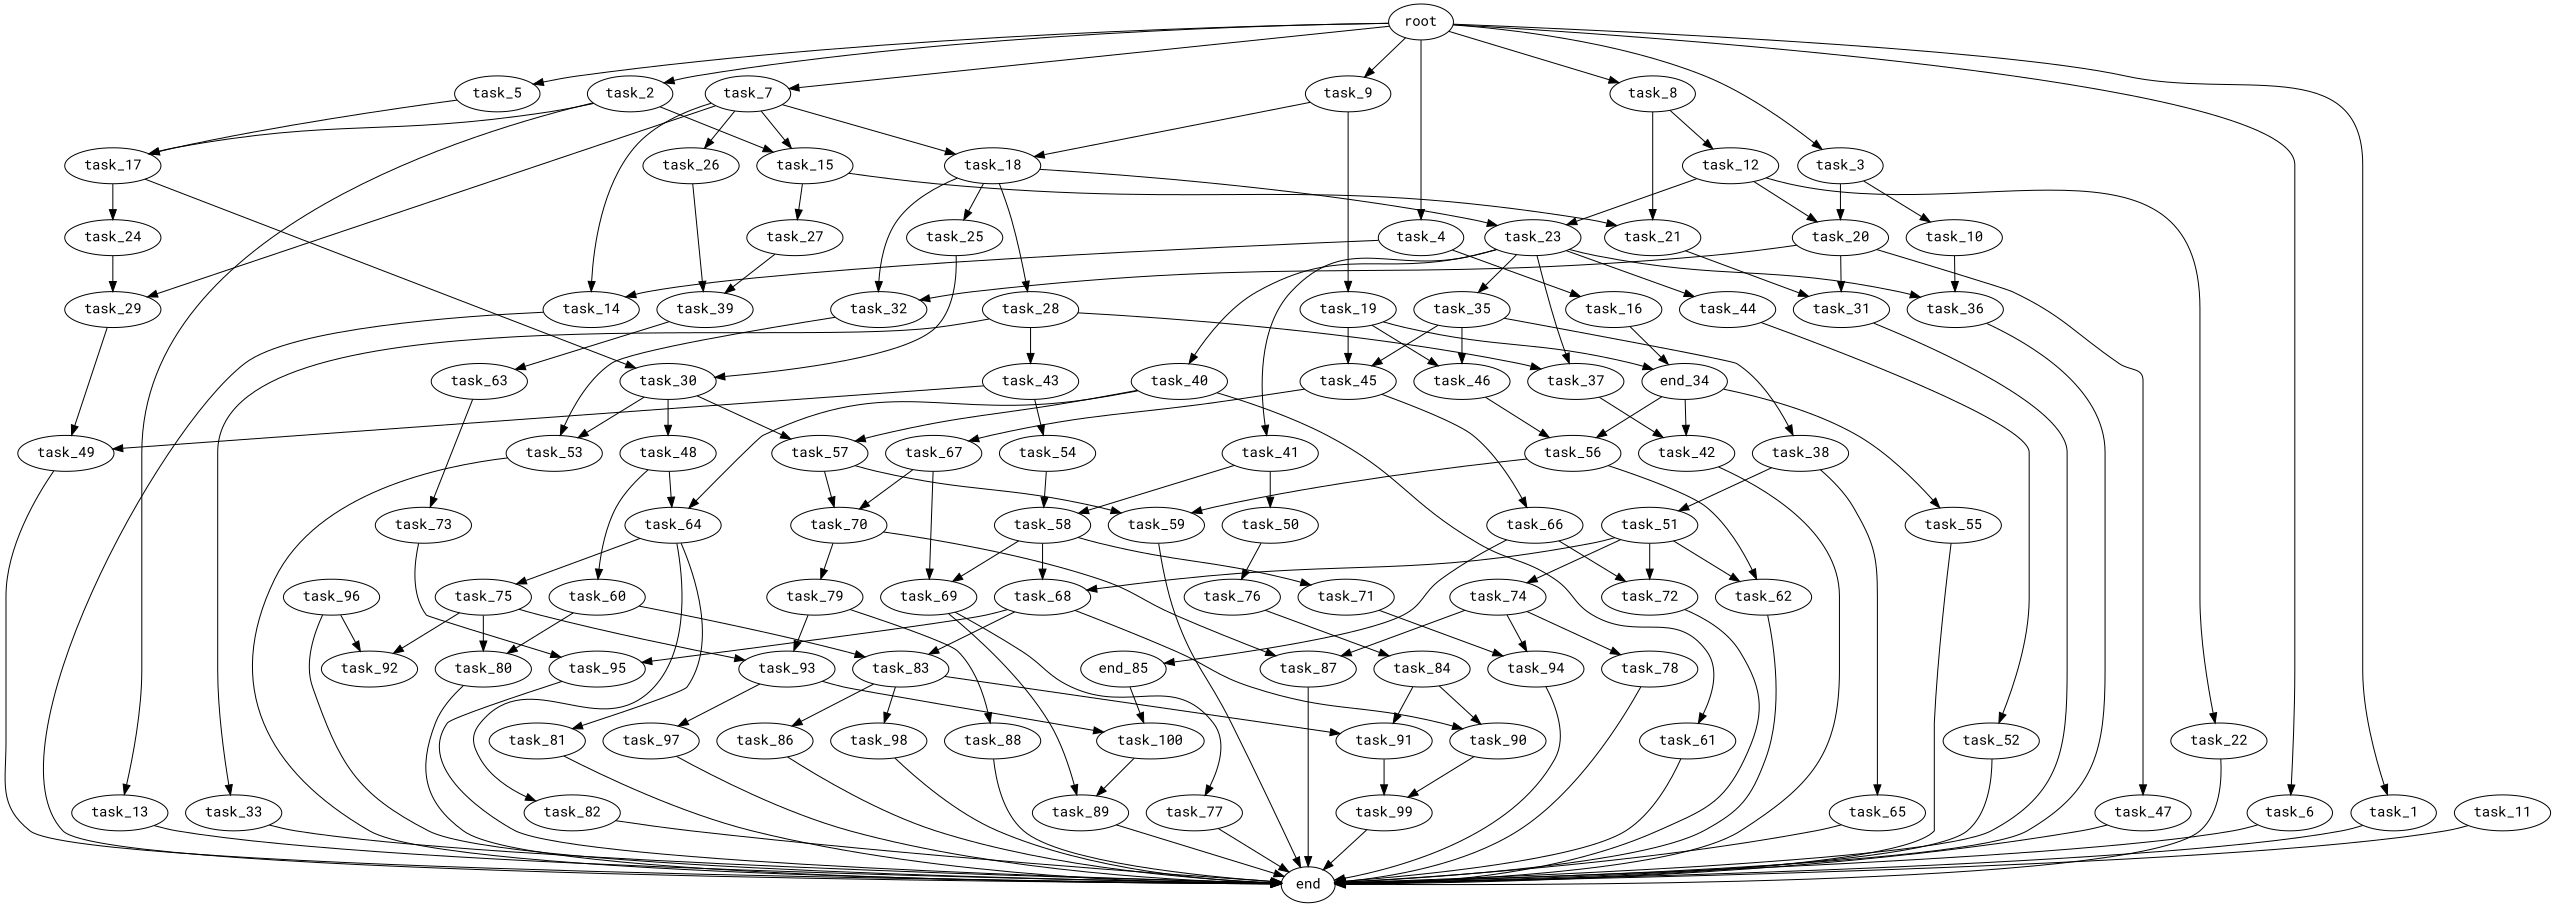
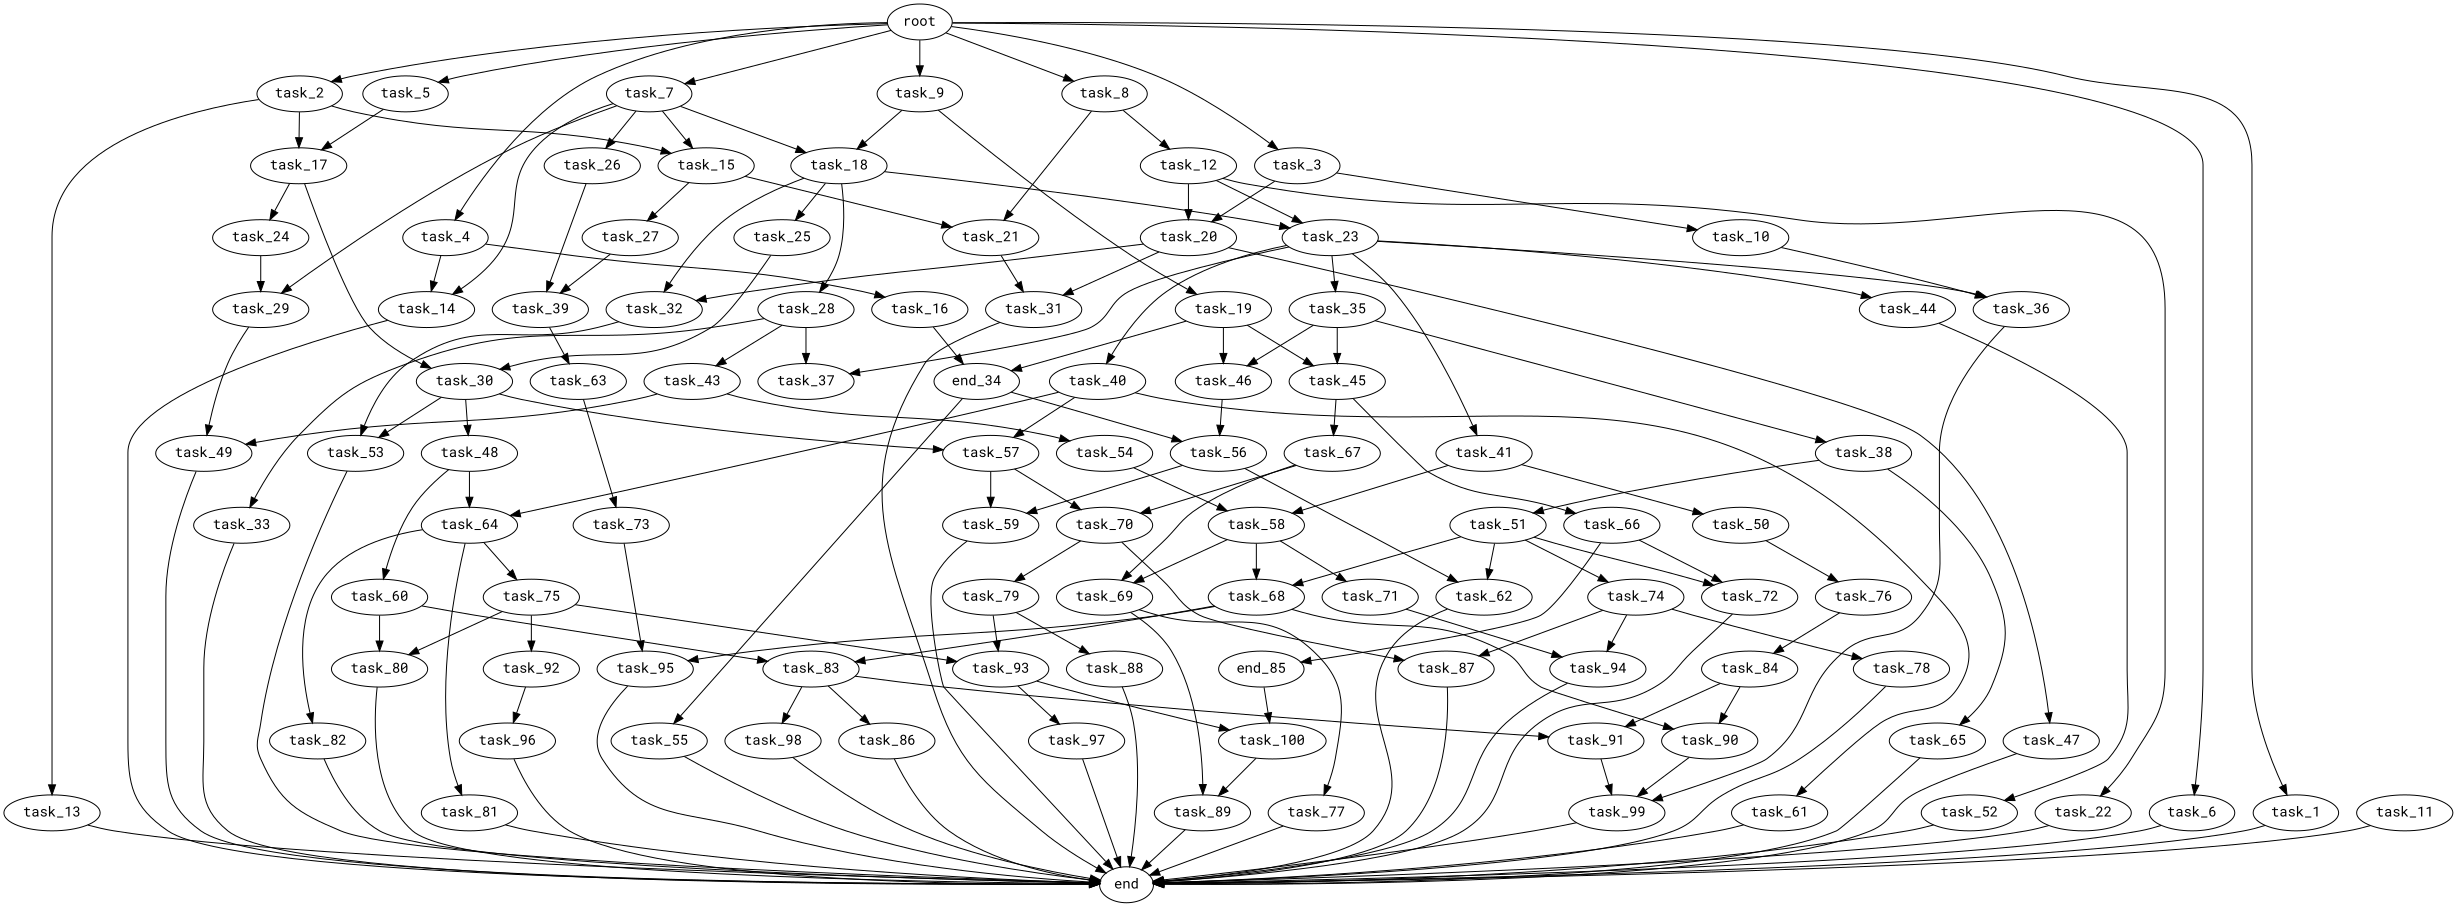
(1687, 453) -> none
(348, 629) -> (521, 700)
(2042, 821) -> (1913, 622)
